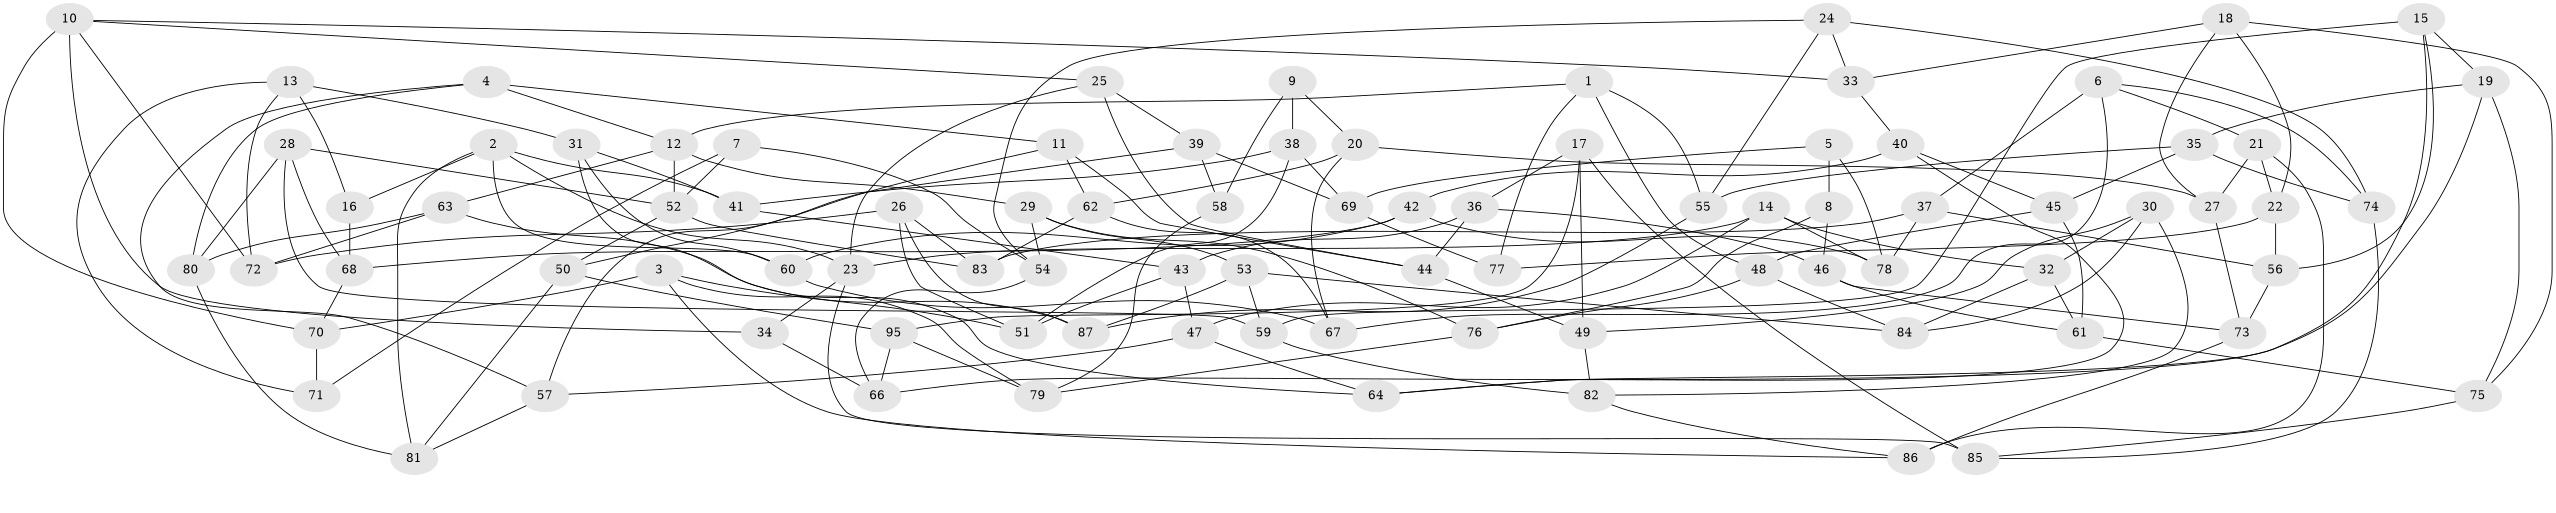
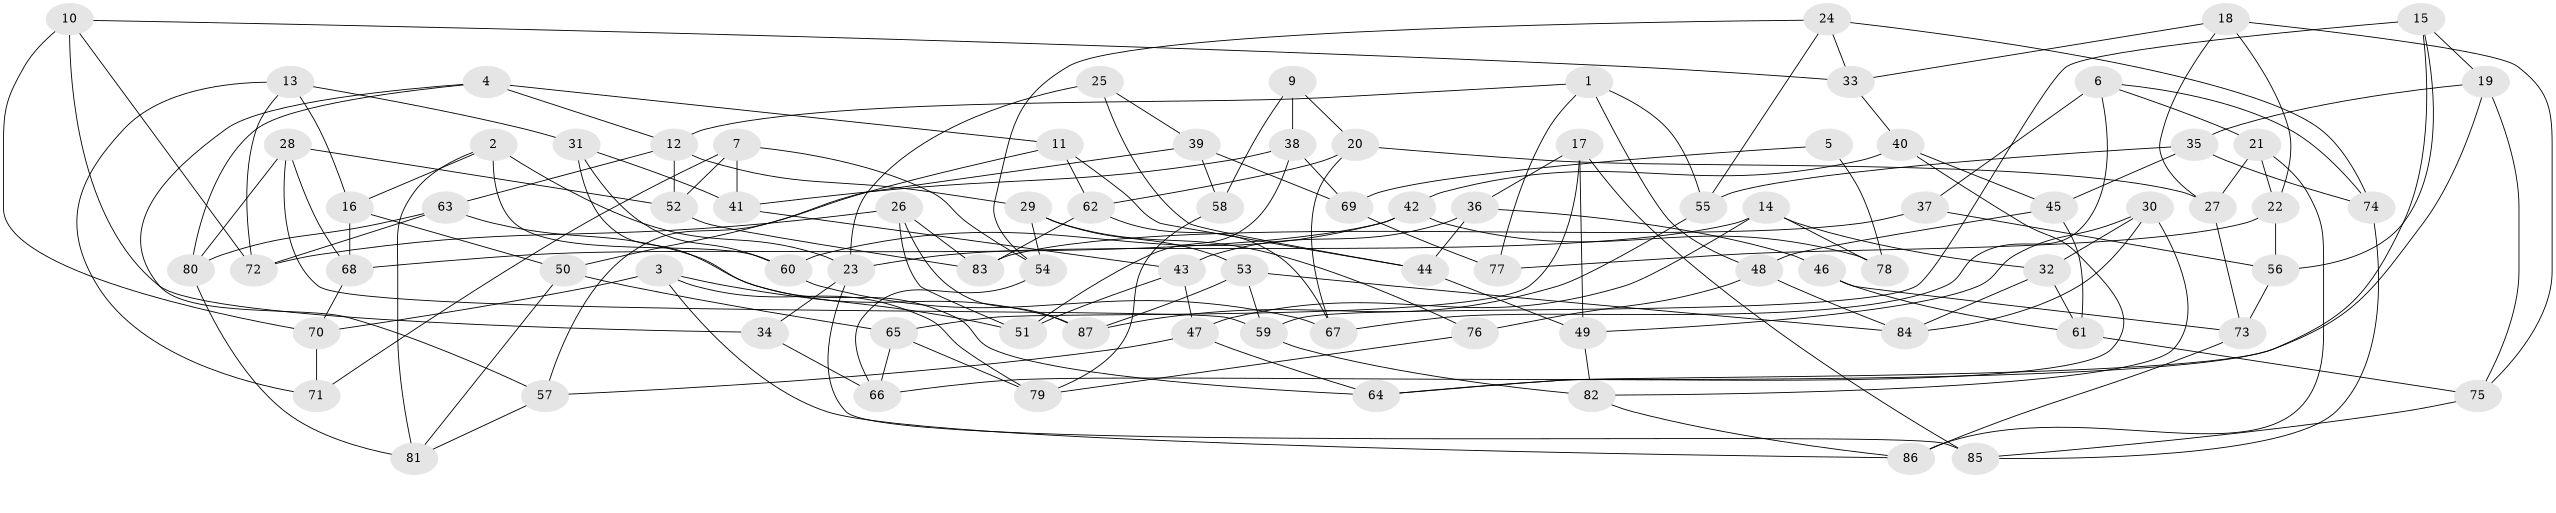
(585, 51) -> none
(617, 173) -> (737, 176)
(1829, 208) -> none
(619, 239) -> (440, 234)
(1905, 239) -> none
(894, 333) -> (894, 333)
